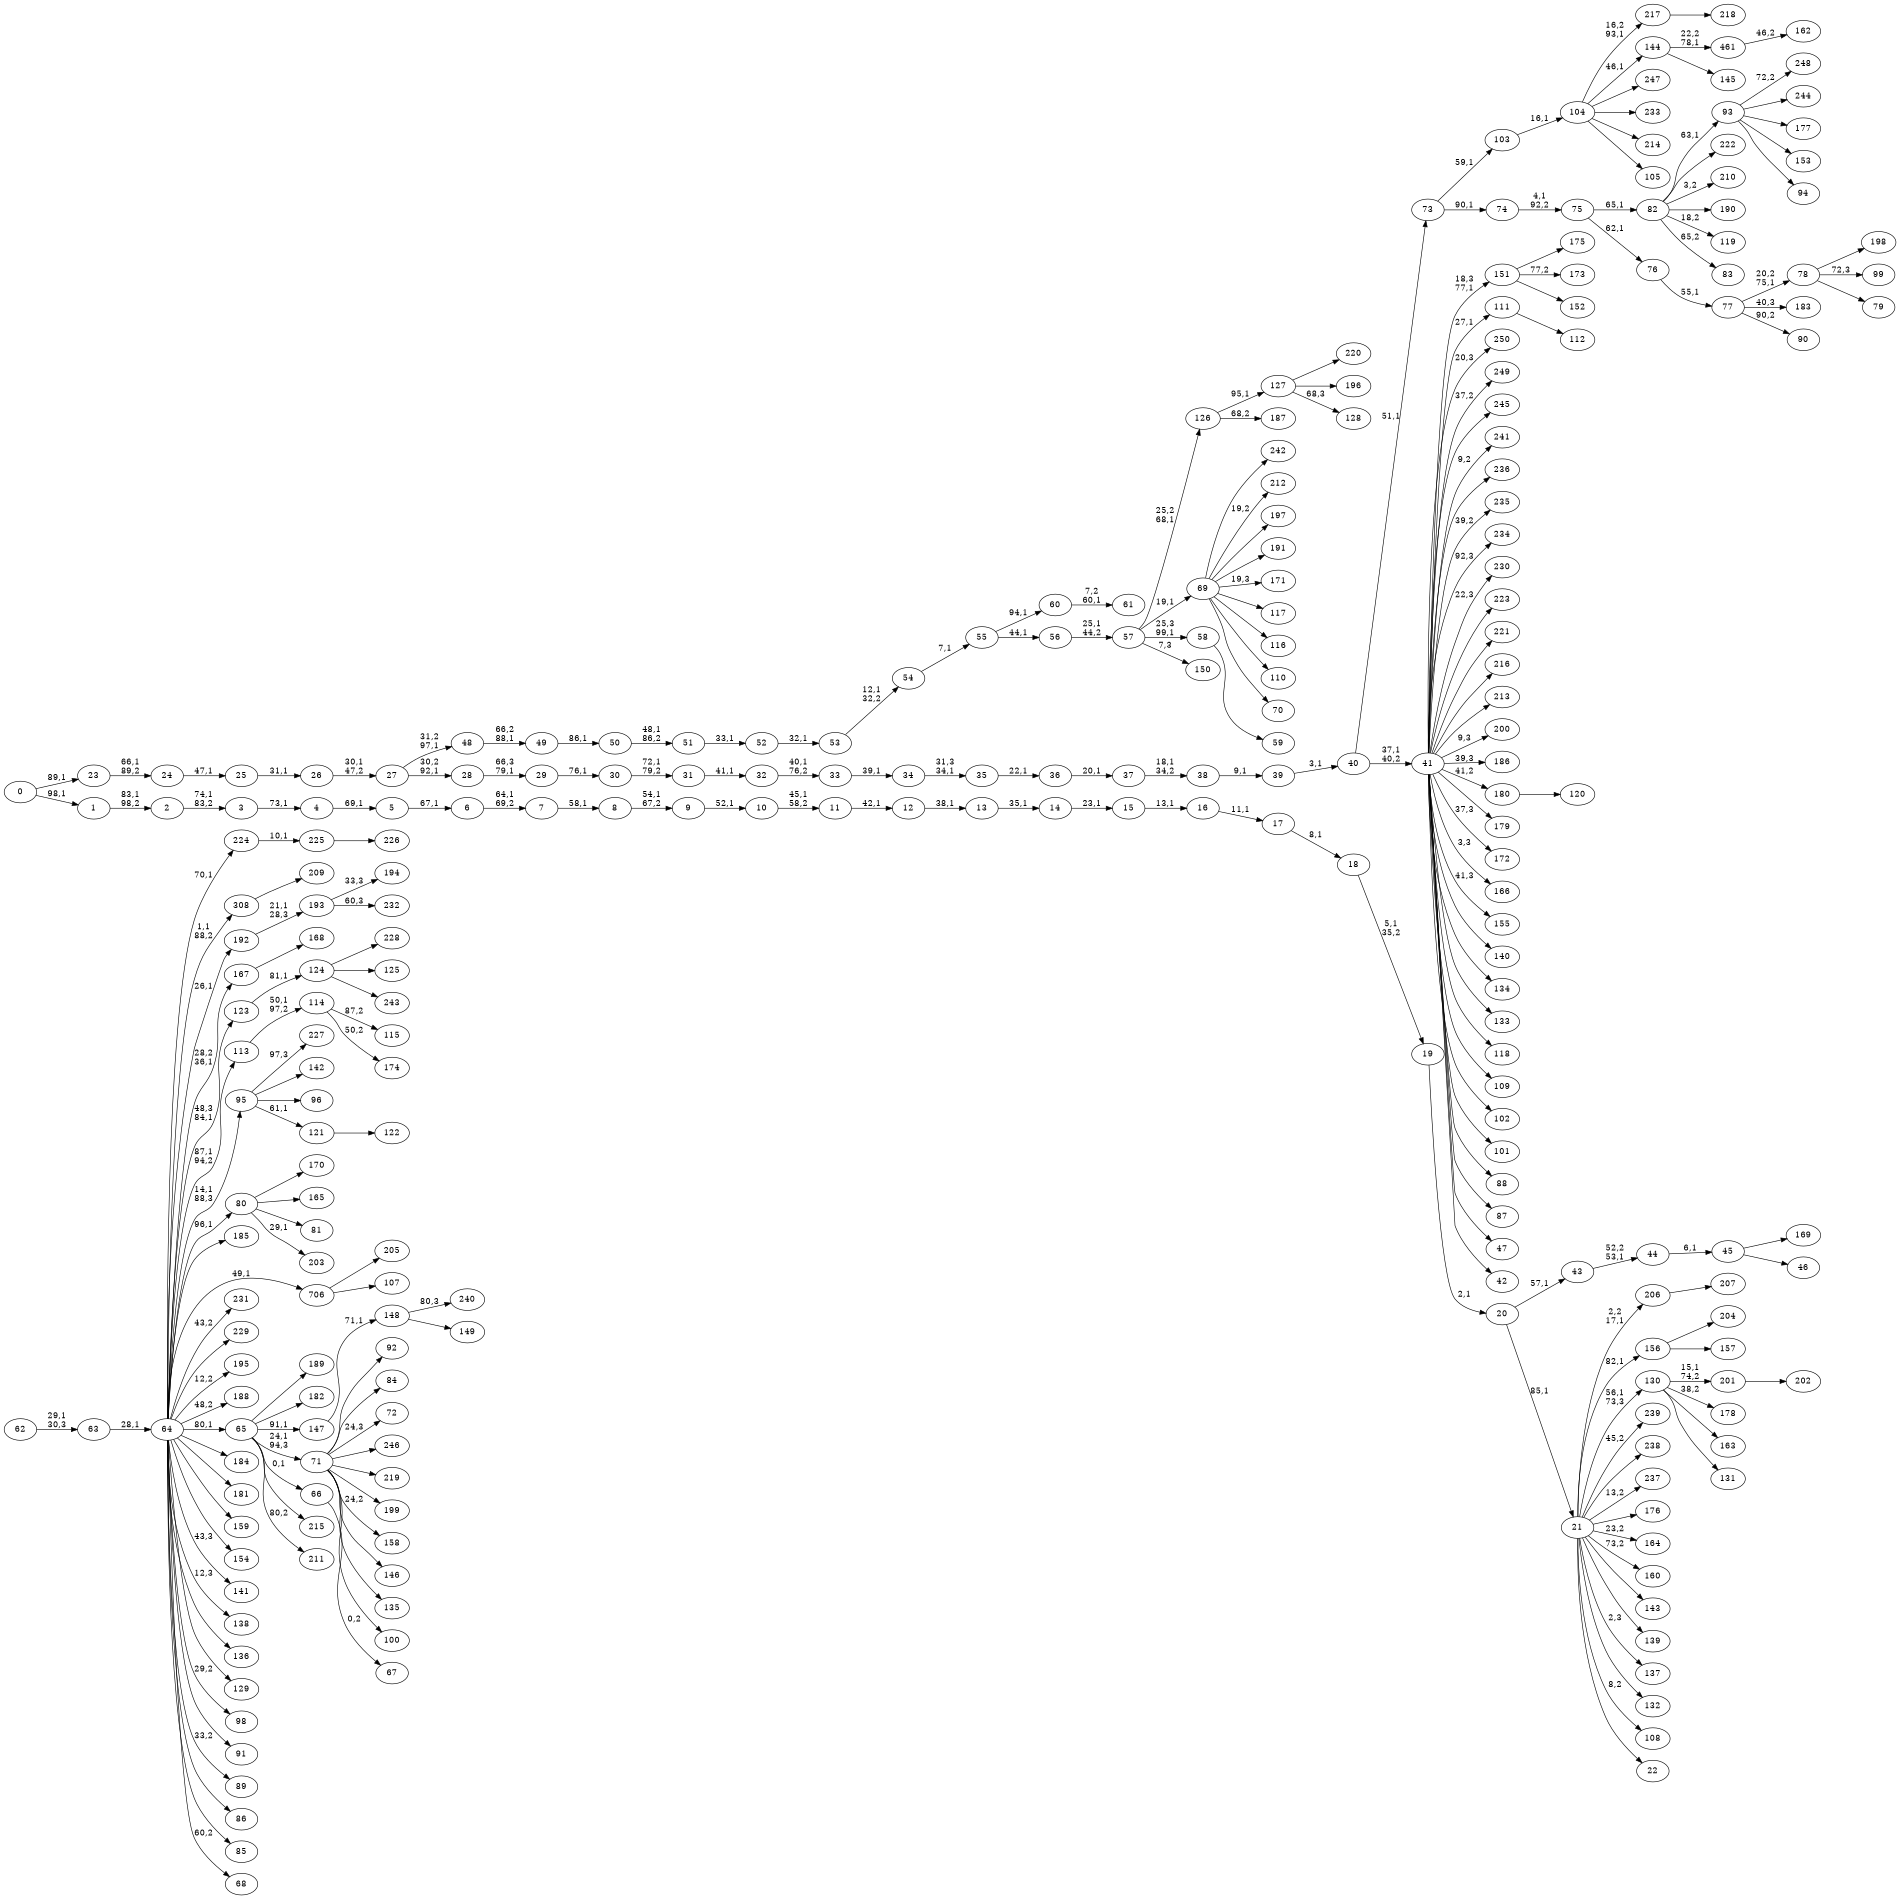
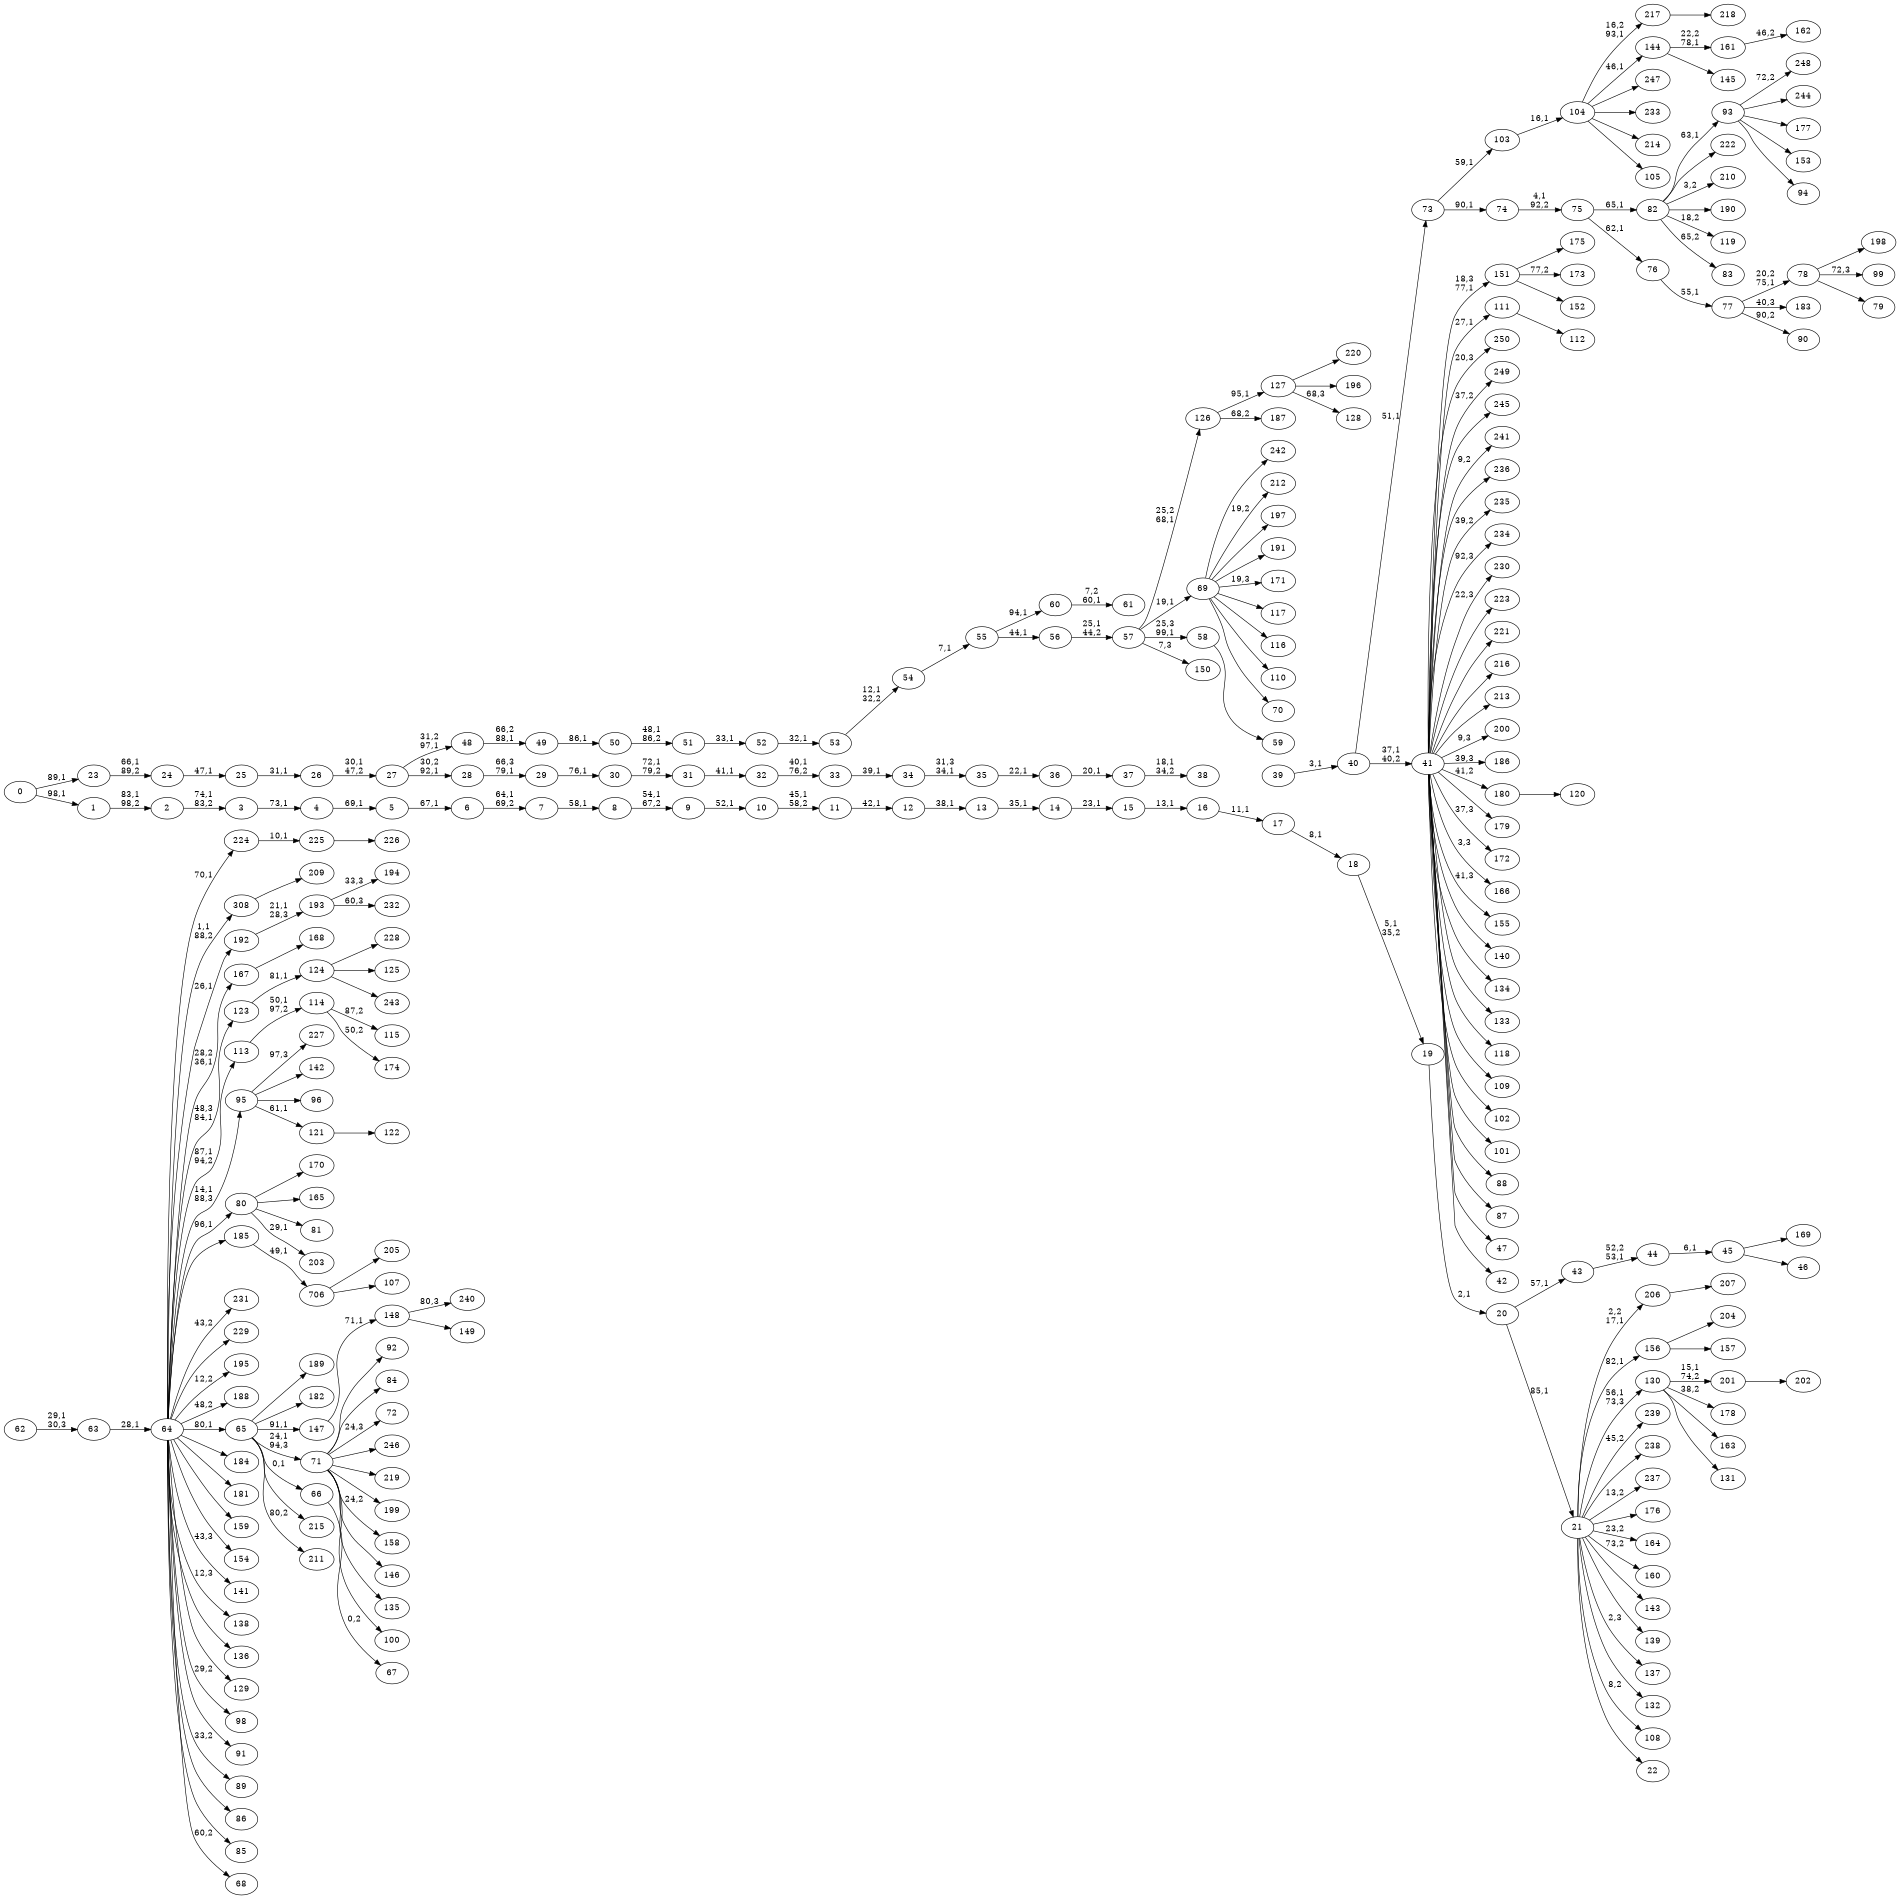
(1728, 48) -> (1728, 48)
(1238, 776) -> none
(194, 1309) -> (280, 1261)
